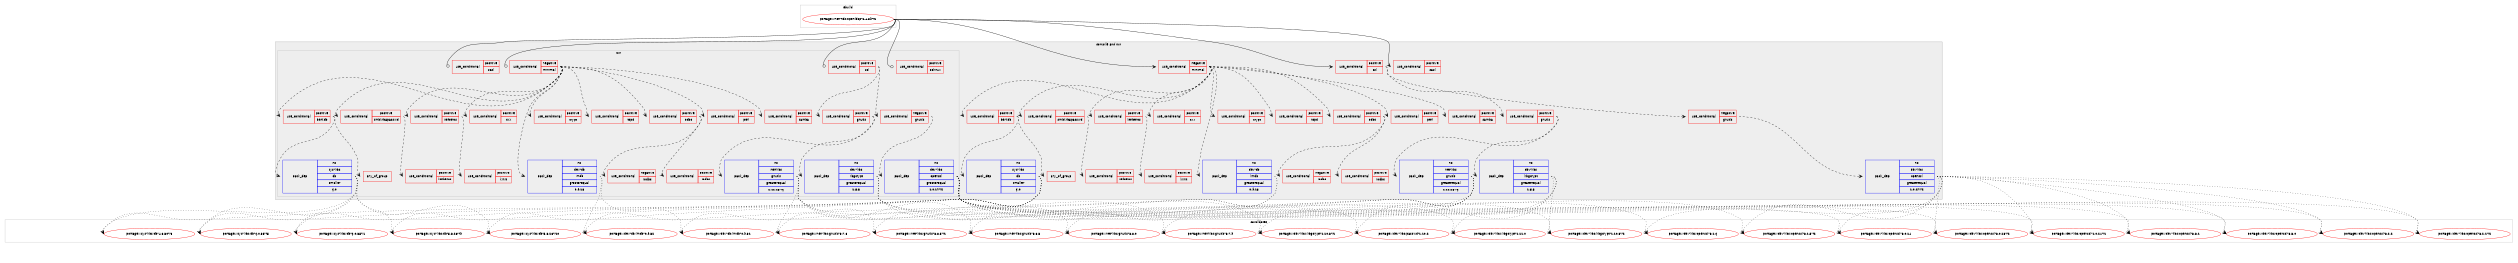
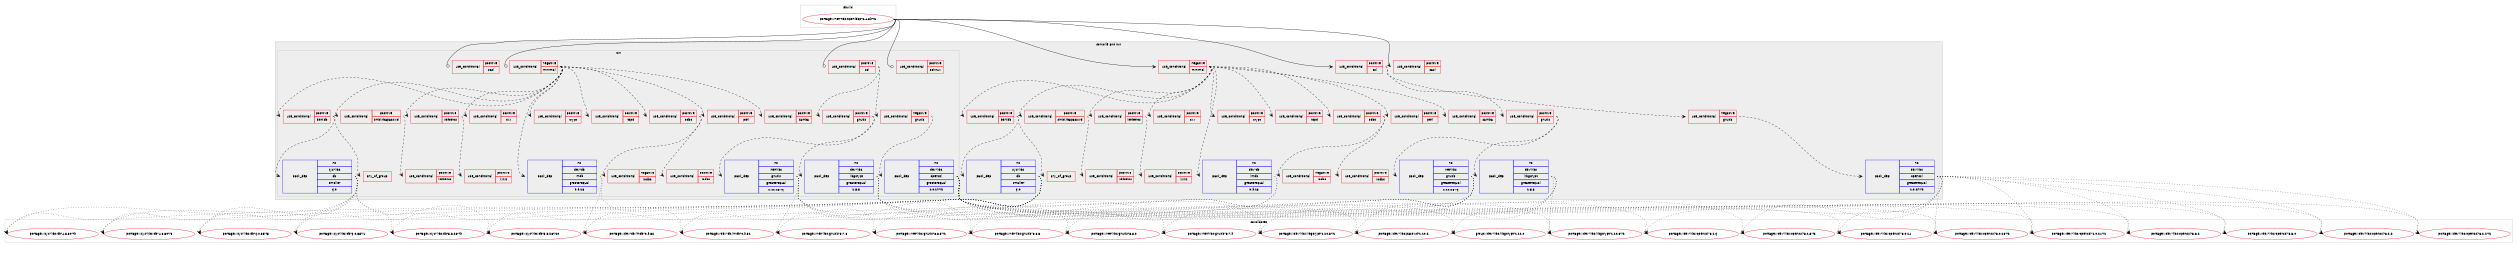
none -> (53, 234)
(1500, 234) -> (1500, 234)
